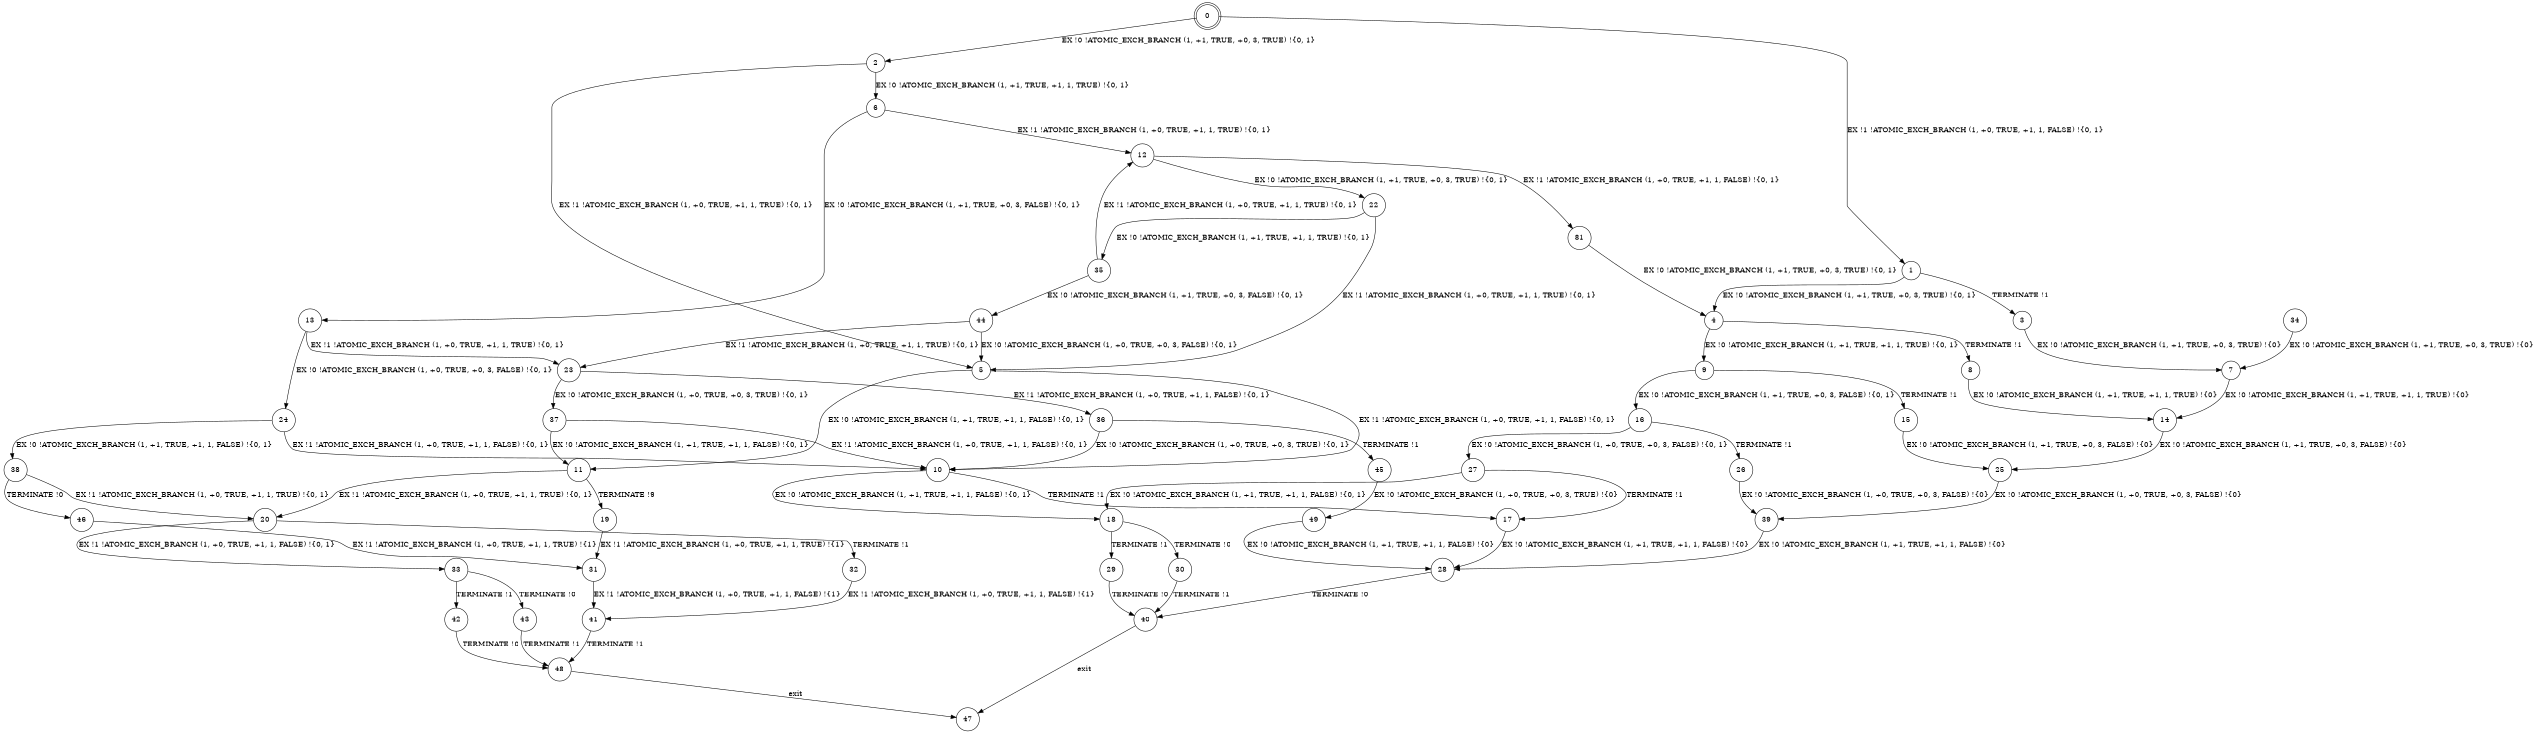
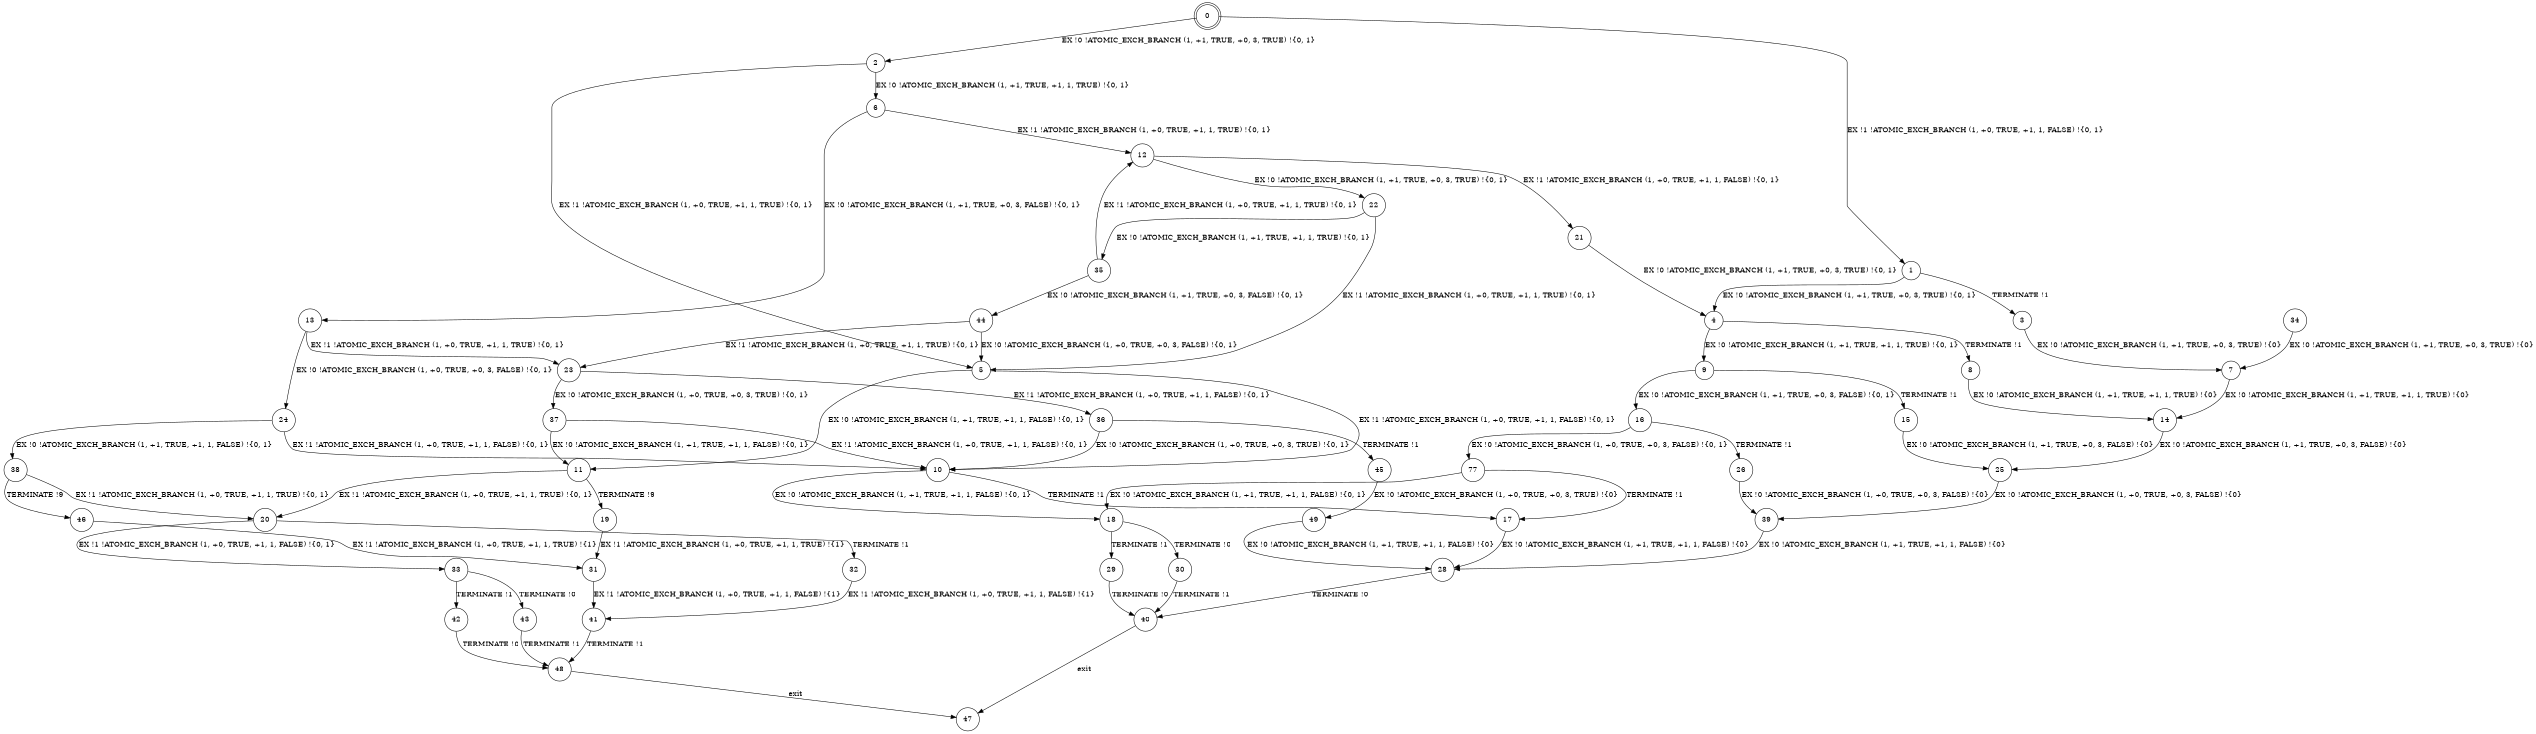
(1580, 238) -> (1580, 238)
(1473, 470) -> (1473, 470)
(35, 495) -> (35, 495)
